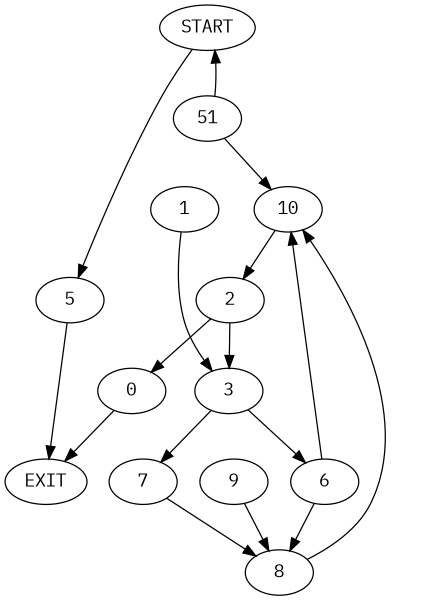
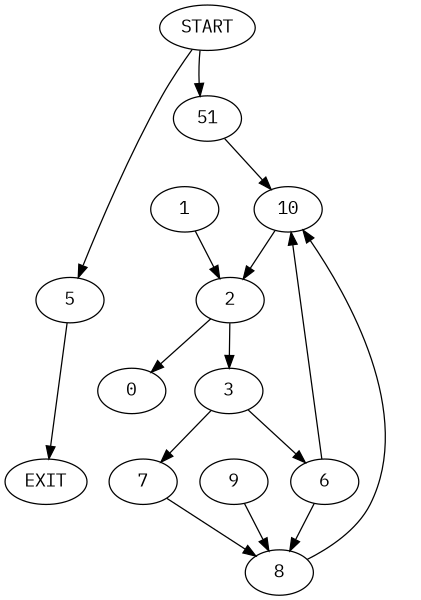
(216, 80) -> (199, 67)
(180, 299) -> (205, 249)
(94, 431) -> none
